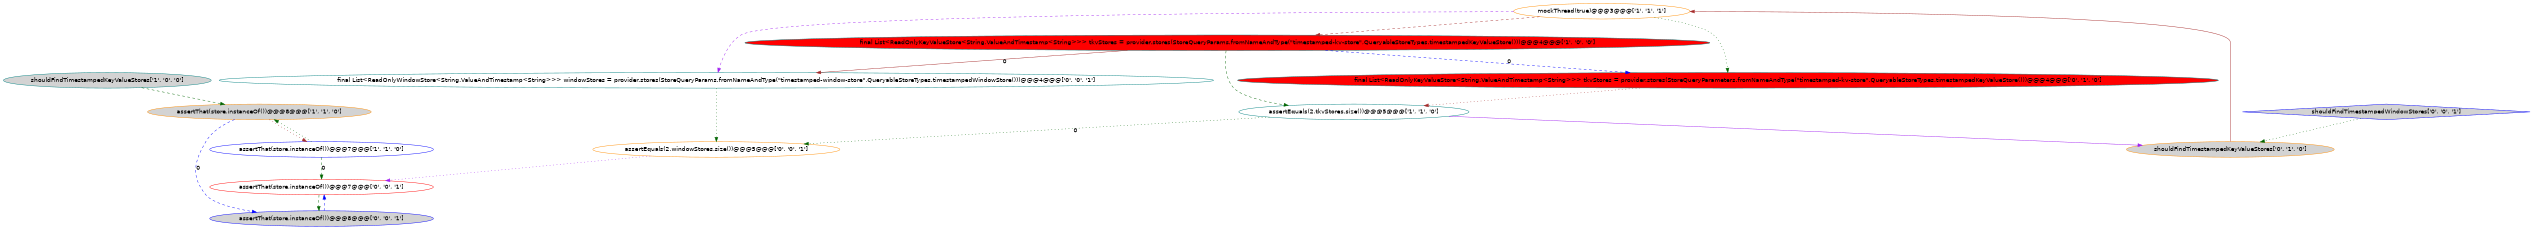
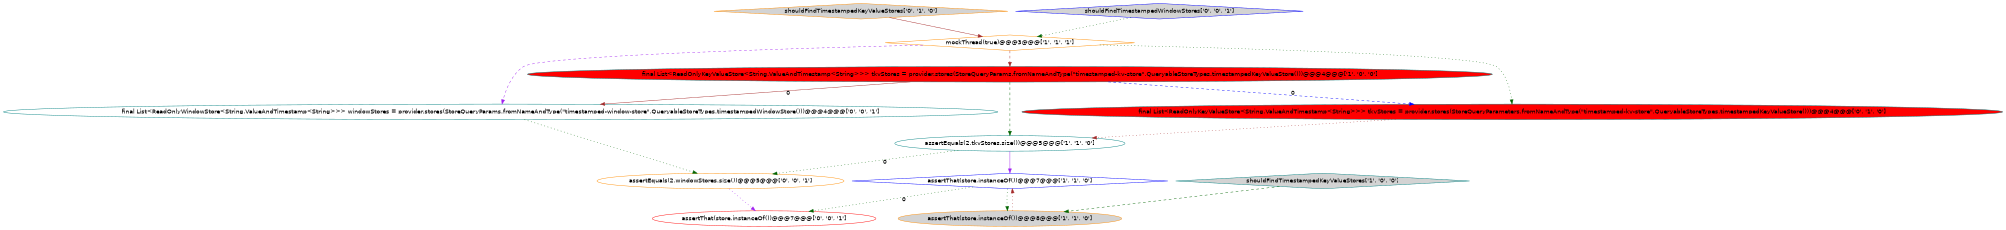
(1602, 11) -> (1010, 43)
(107, 80) -> (1323, 181)
(2313, 130) -> (1086, 27)
(1793, 131) -> (1010, 160)
(322, 149) -> (1010, 181)
(2230, 149) -> (861, 11)
(322, 166) -> (893, 199)
(322, 219) -> none
